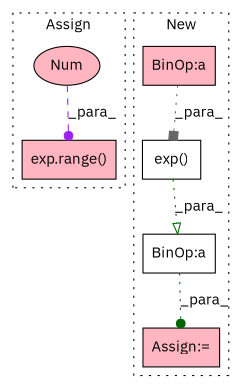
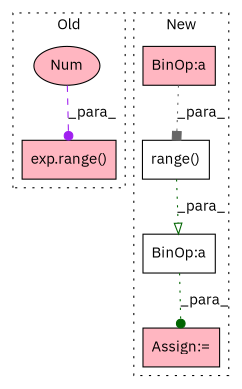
(69, 25) -> (69, 25)
(172, 160) -> (176, 160)
